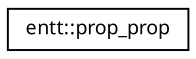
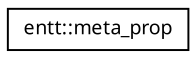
(98, 29) -> (98, 29)
